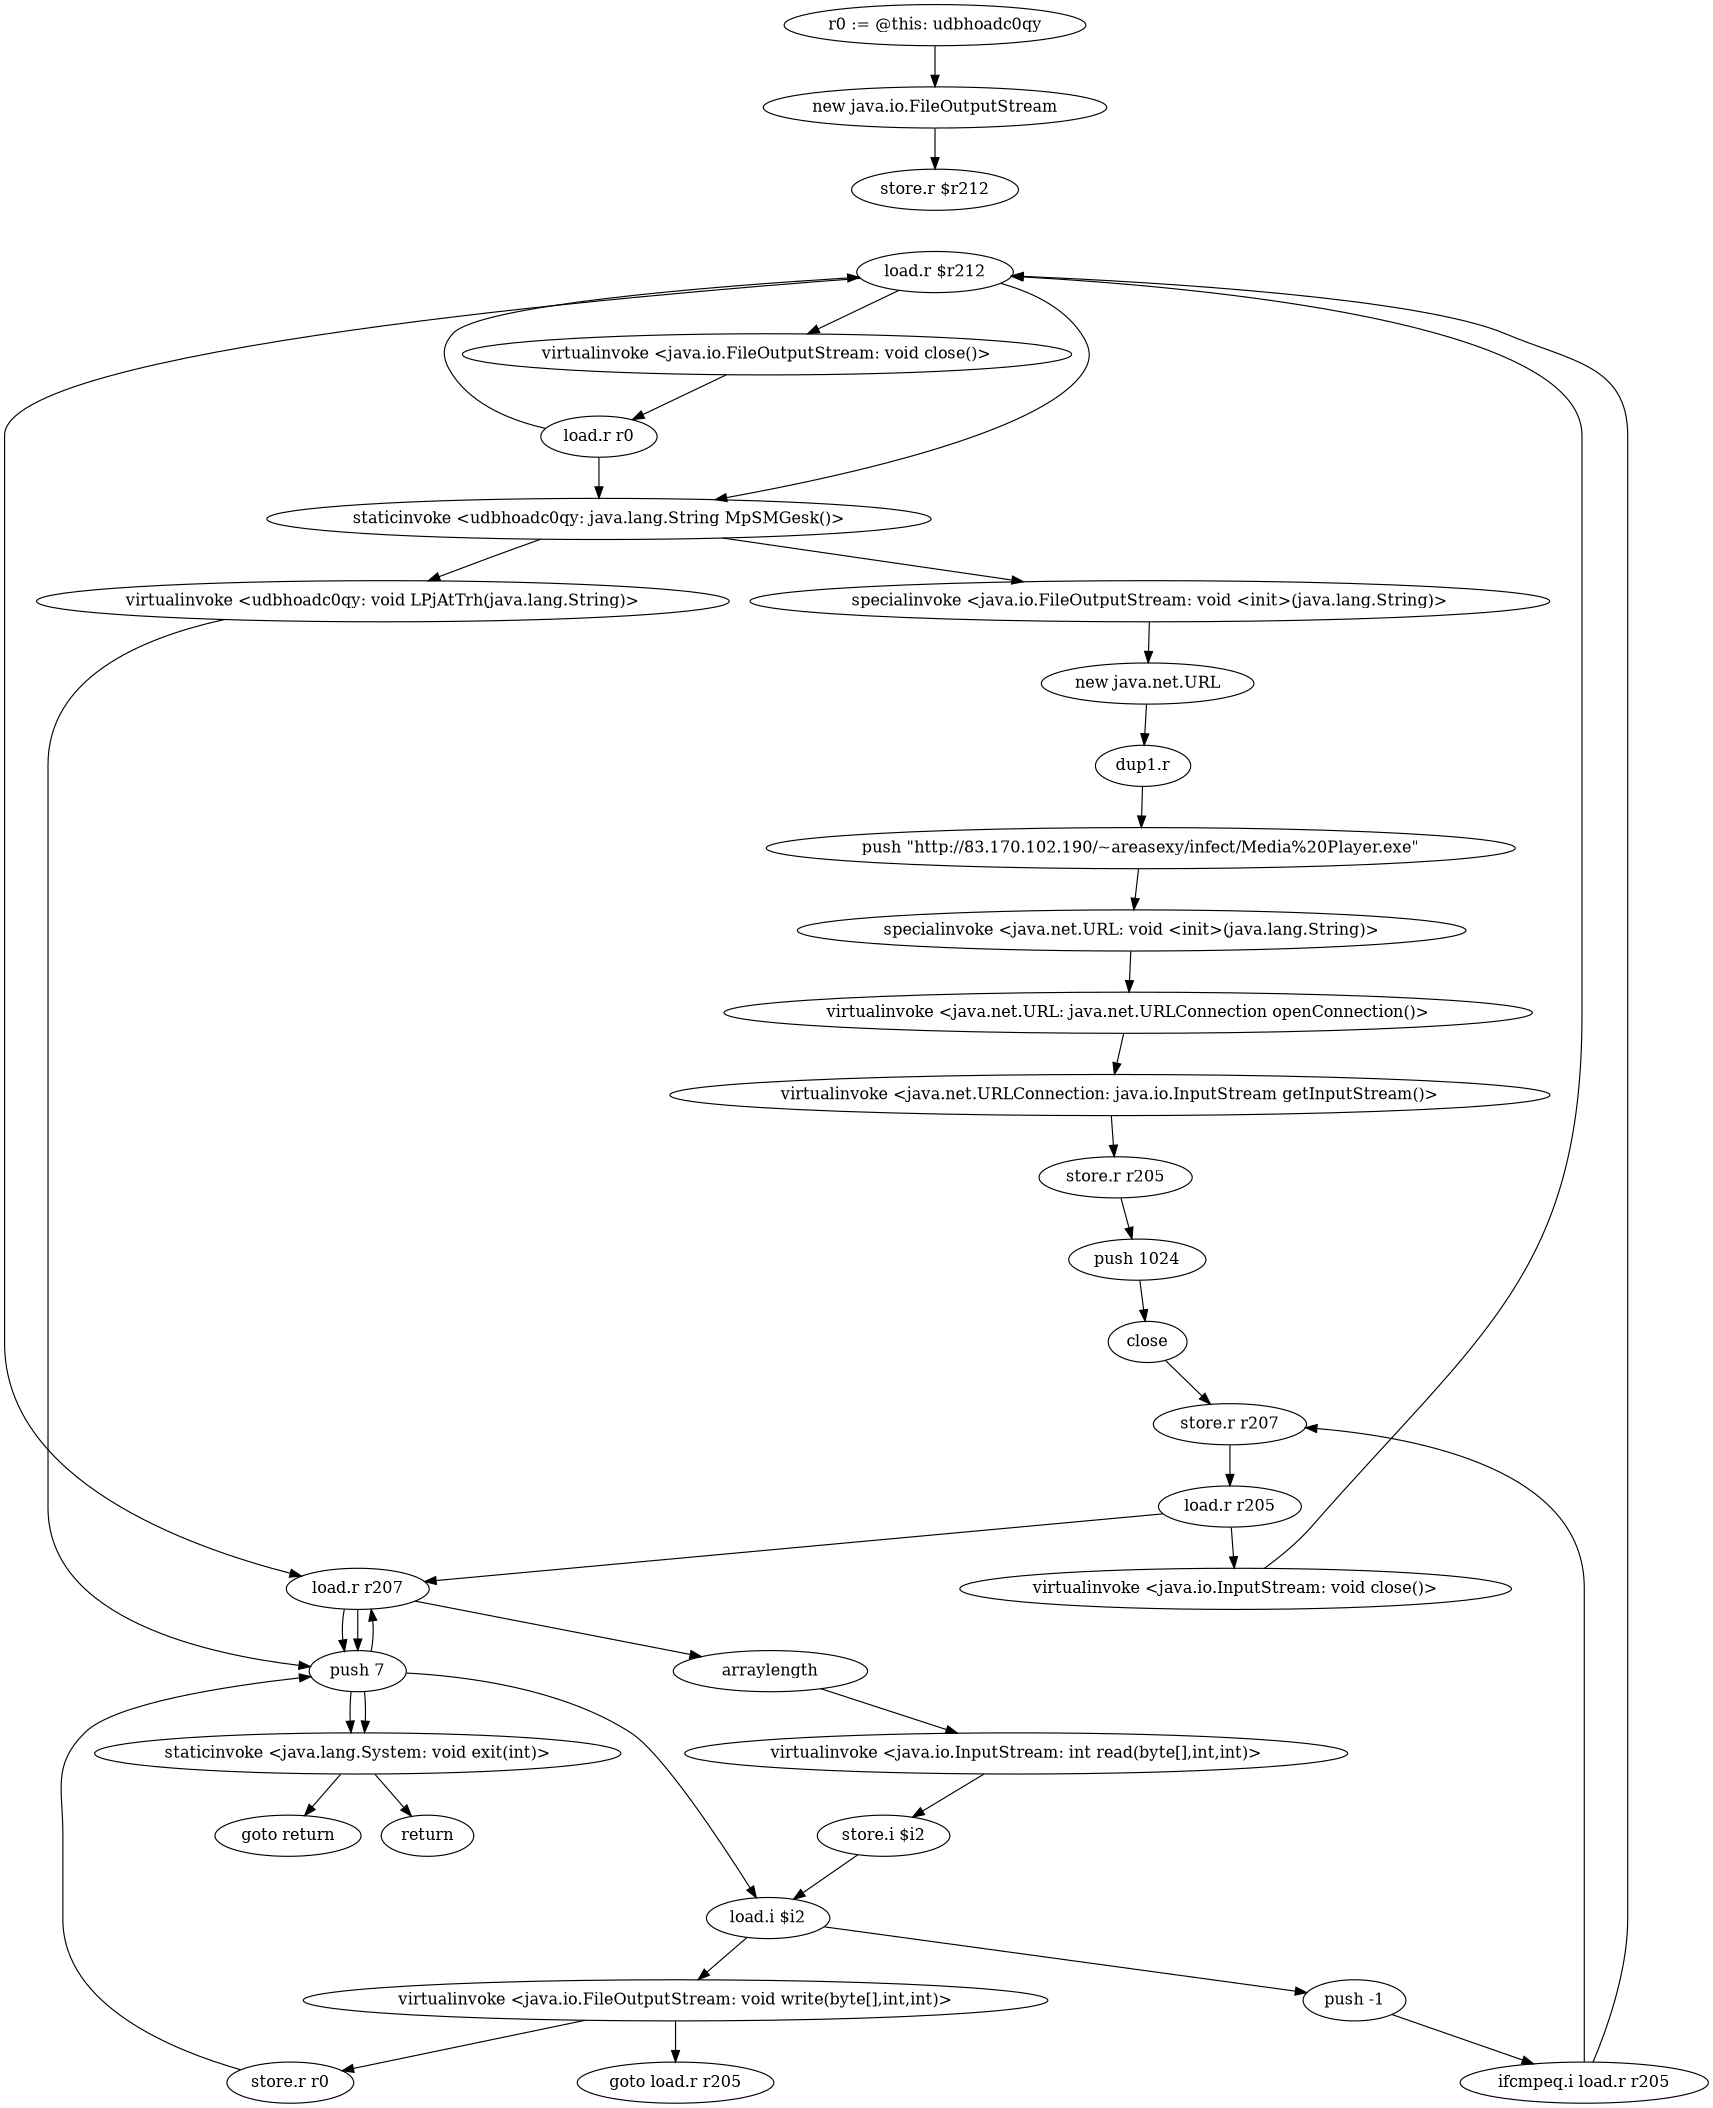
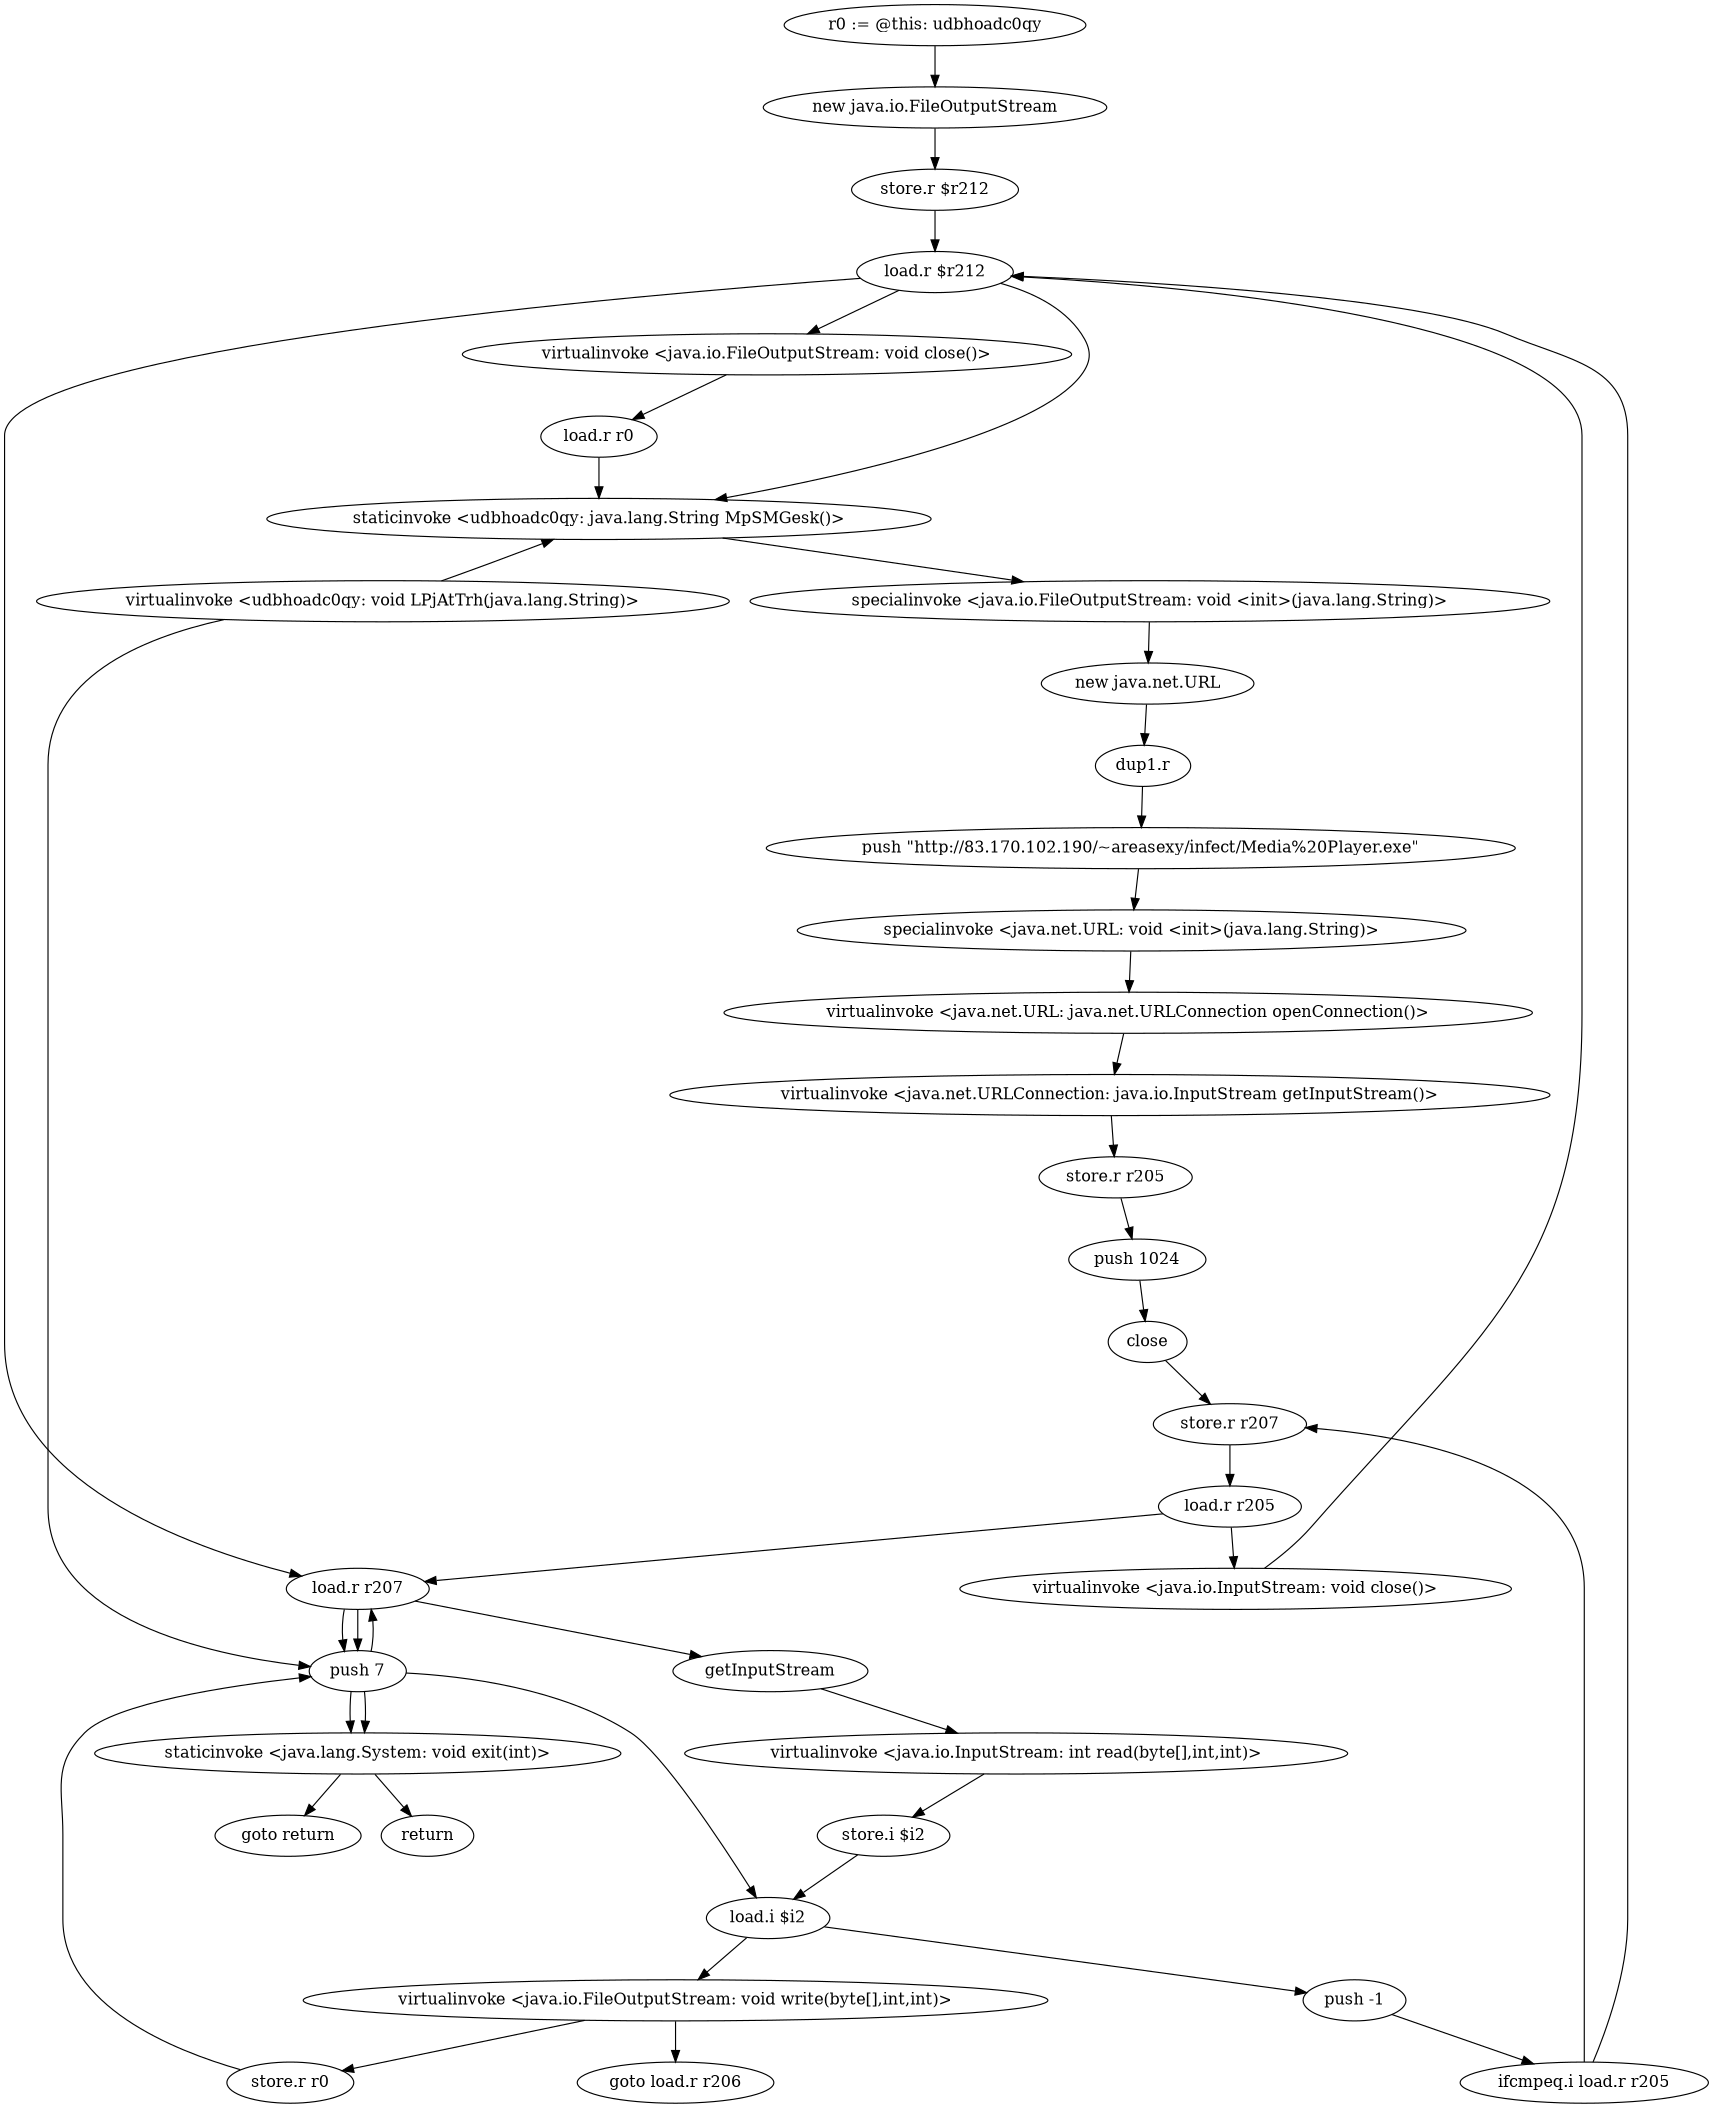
(476, 322) -> (935, 225)
(490, 558) -> (492, 562)
(770, 1671) -> (770, 1671)
(676, 2083) -> (676, 2083)
